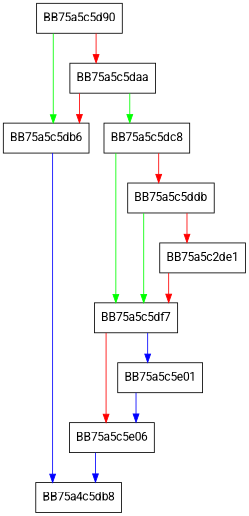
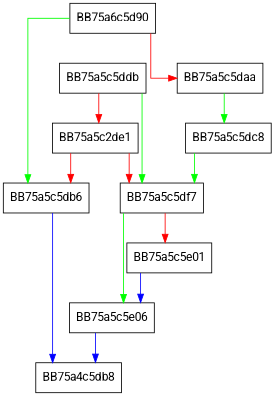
(79, 18) -> (113, 18)
(79, 104) -> (71, 164)
(159, 164) -> none
(148, 343) -> (165, 224)
(106, 374) -> (124, 254)
